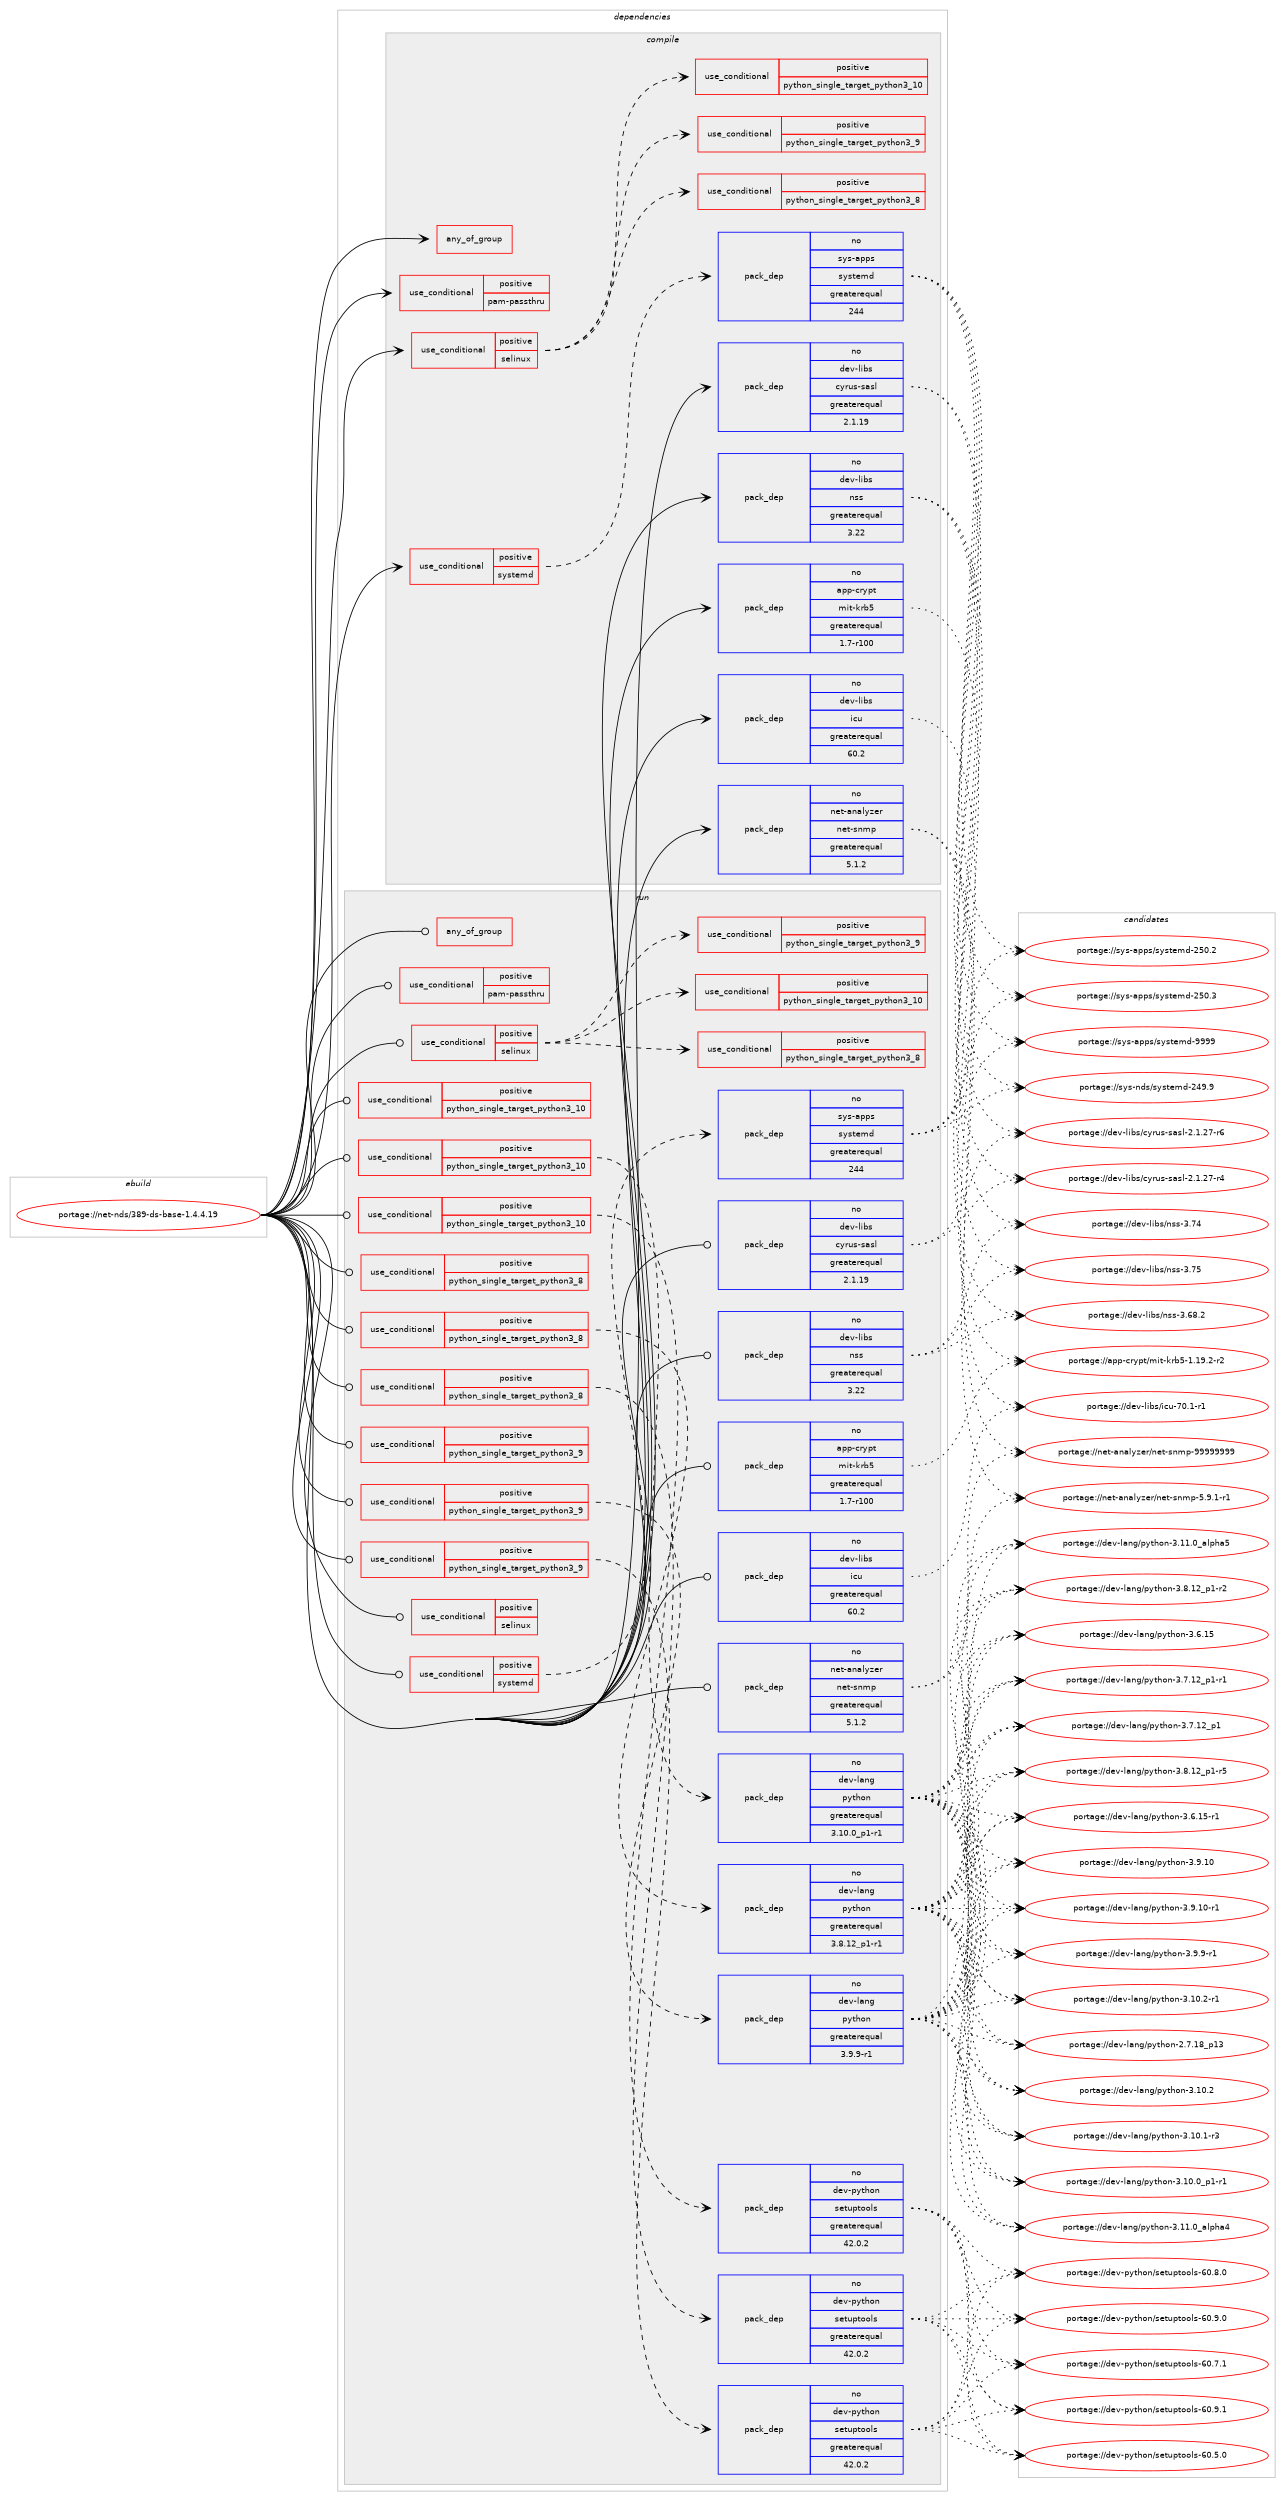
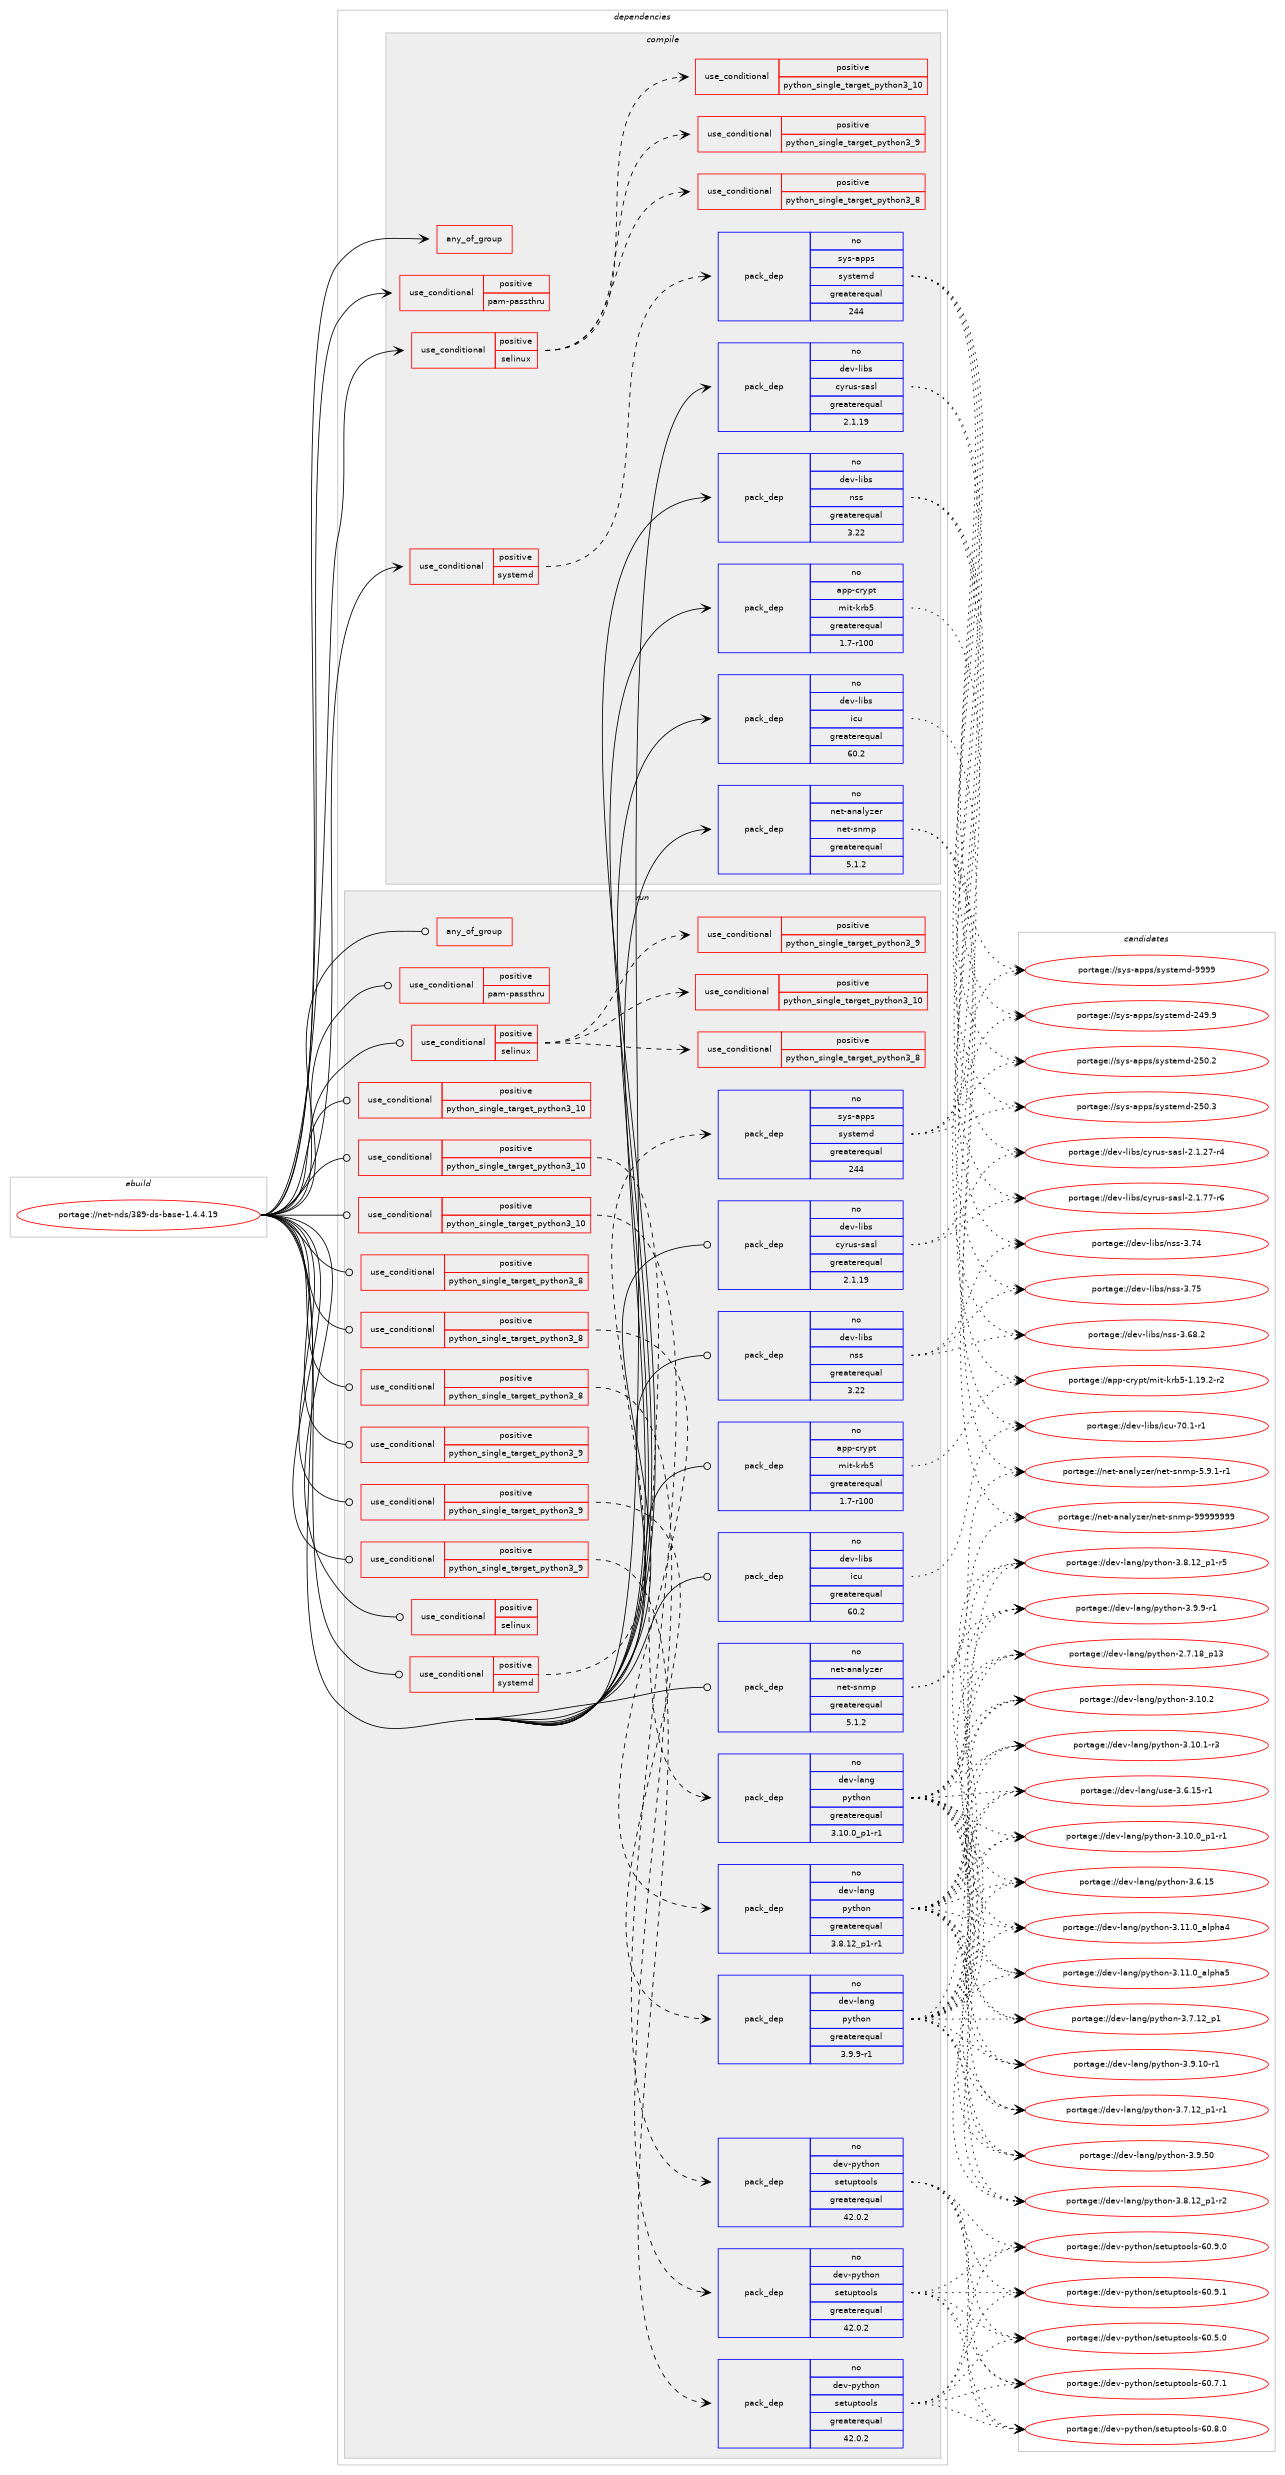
(1147, 1088) -> (1147, 1016)
(1147, 1133) -> (1147, 1198)
(1147, 1817) -> (1147, 1791)
(1147, 1863) -> (1147, 2156)
(1147, 2000) -> none
